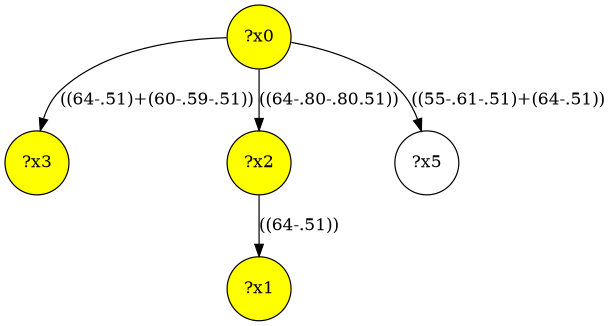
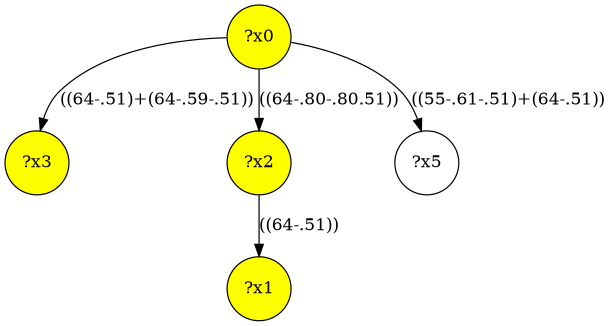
(157, 100) -> (157, 100)
